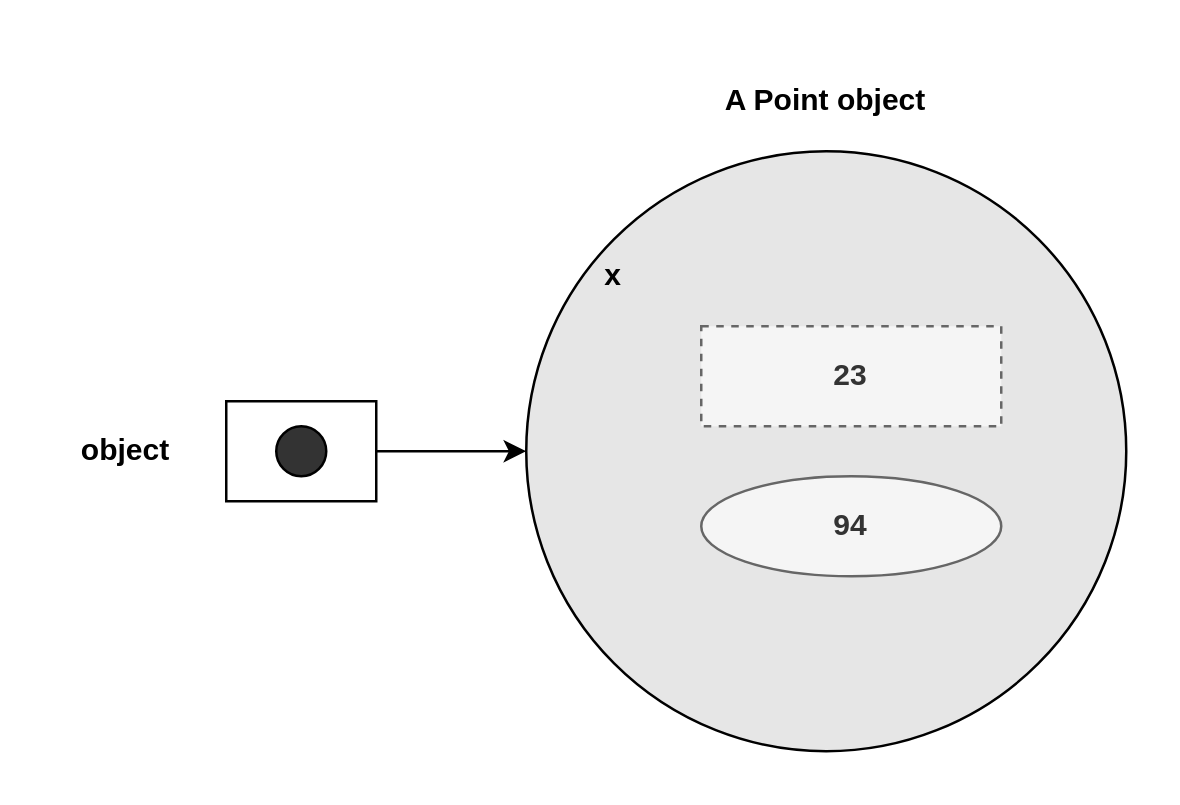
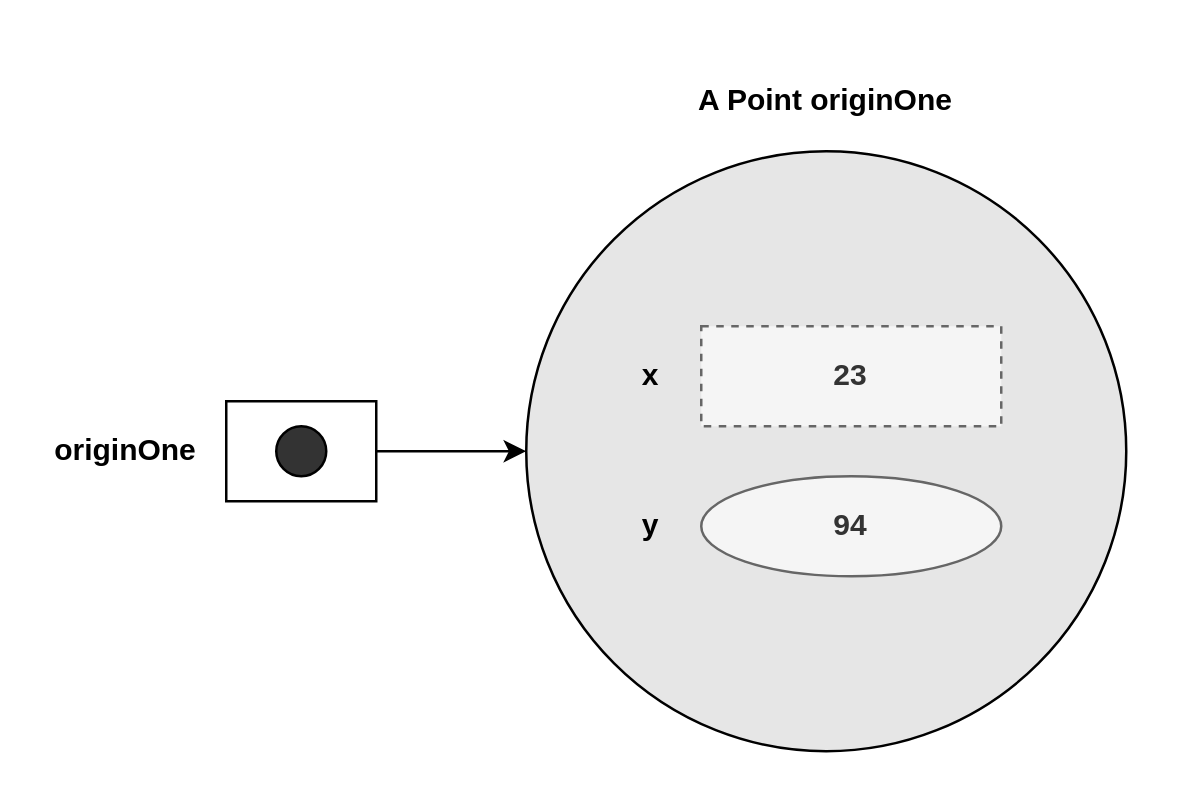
(826, 101) -> (826, 101)
(614, 276) -> (651, 376)
(126, 451) -> (126, 451)
none -> (651, 526)
